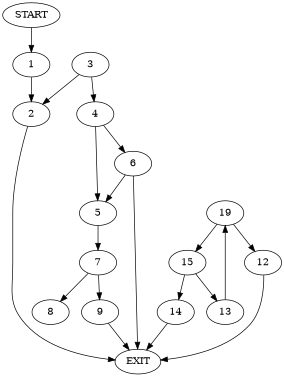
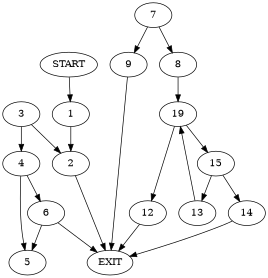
none -> (178, 86)
(98, 235) -> none
